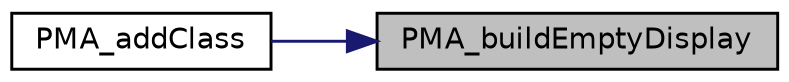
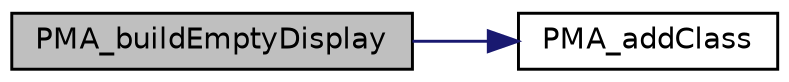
(309, 41) -> (450, 41)
